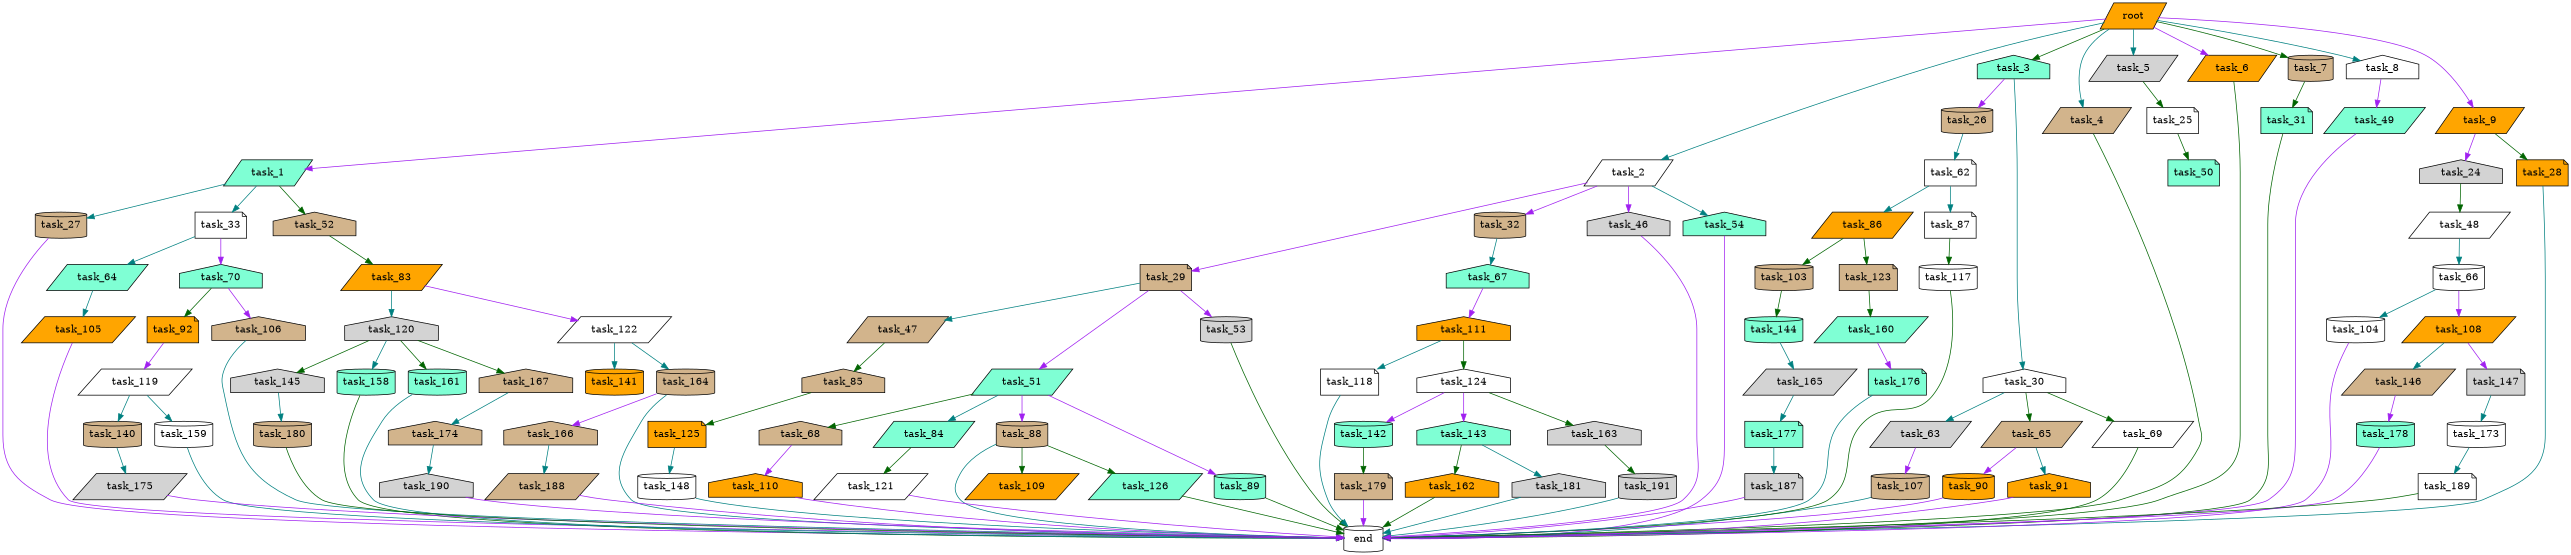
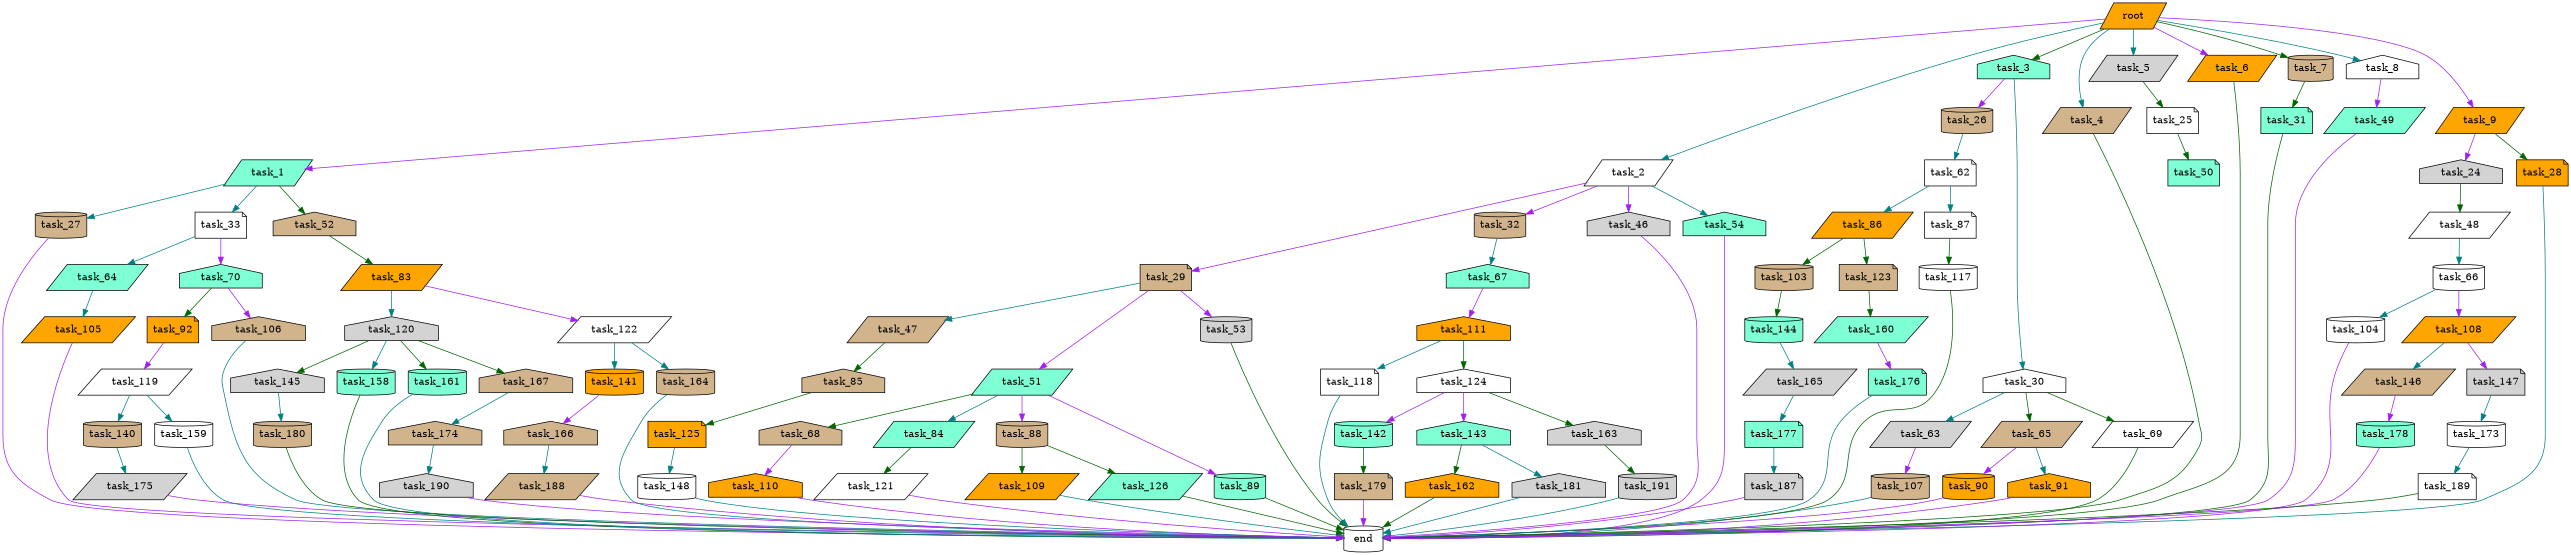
(618, 408) -> (584, 407)
(1030, 519) -> (1197, 517)
